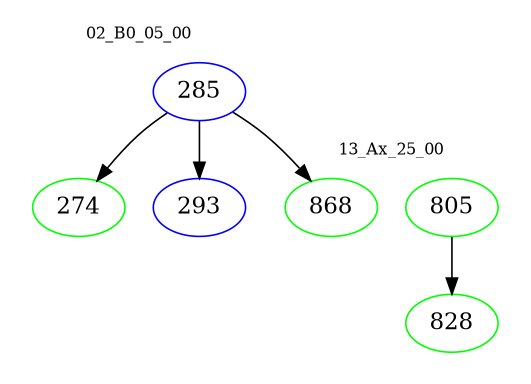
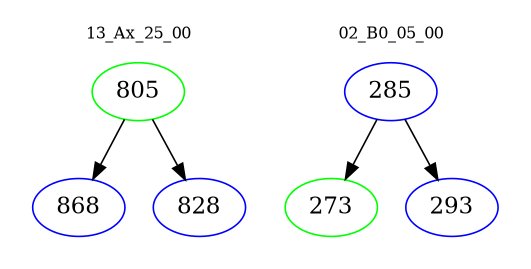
(283, 151) -> (113, 142)
(79, 207) -> (331, 207)
(331, 207) -> (79, 207)
(452, 323) -> (199, 207)
